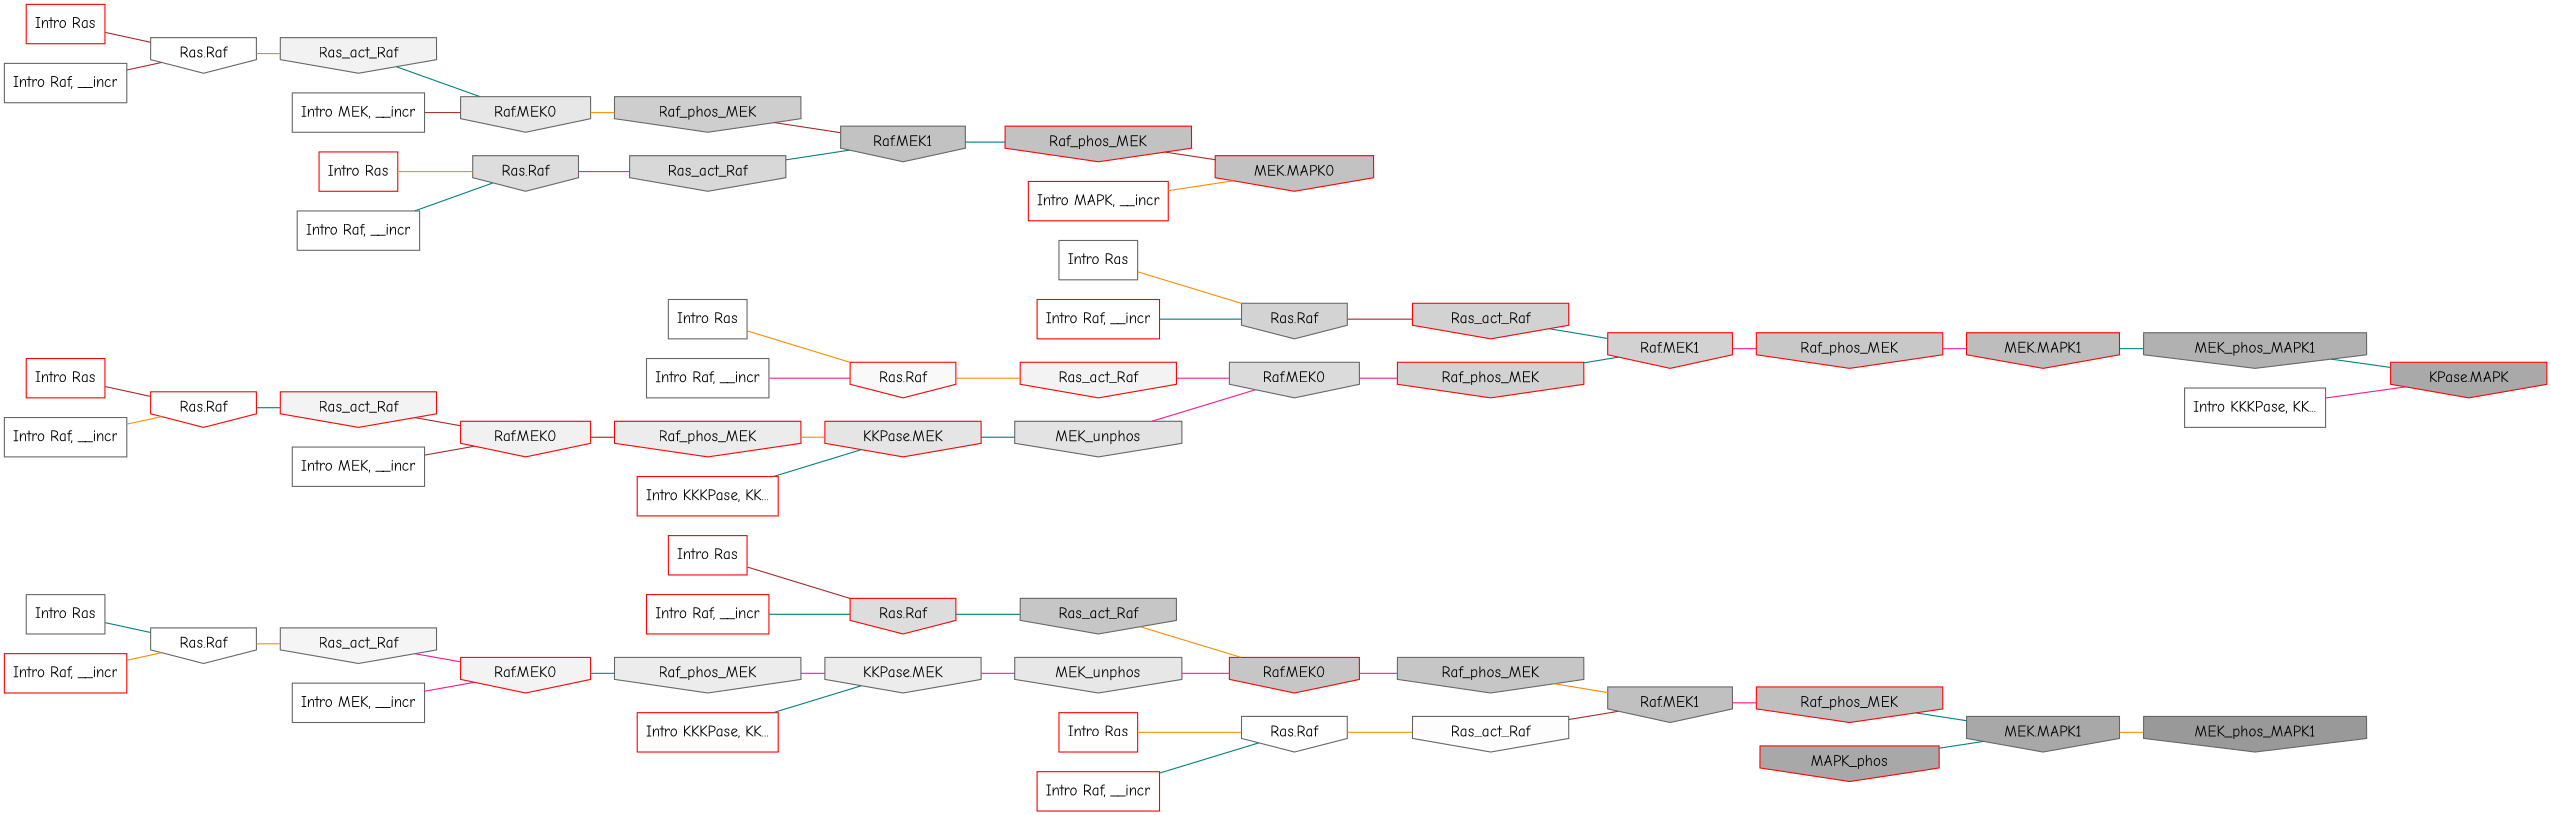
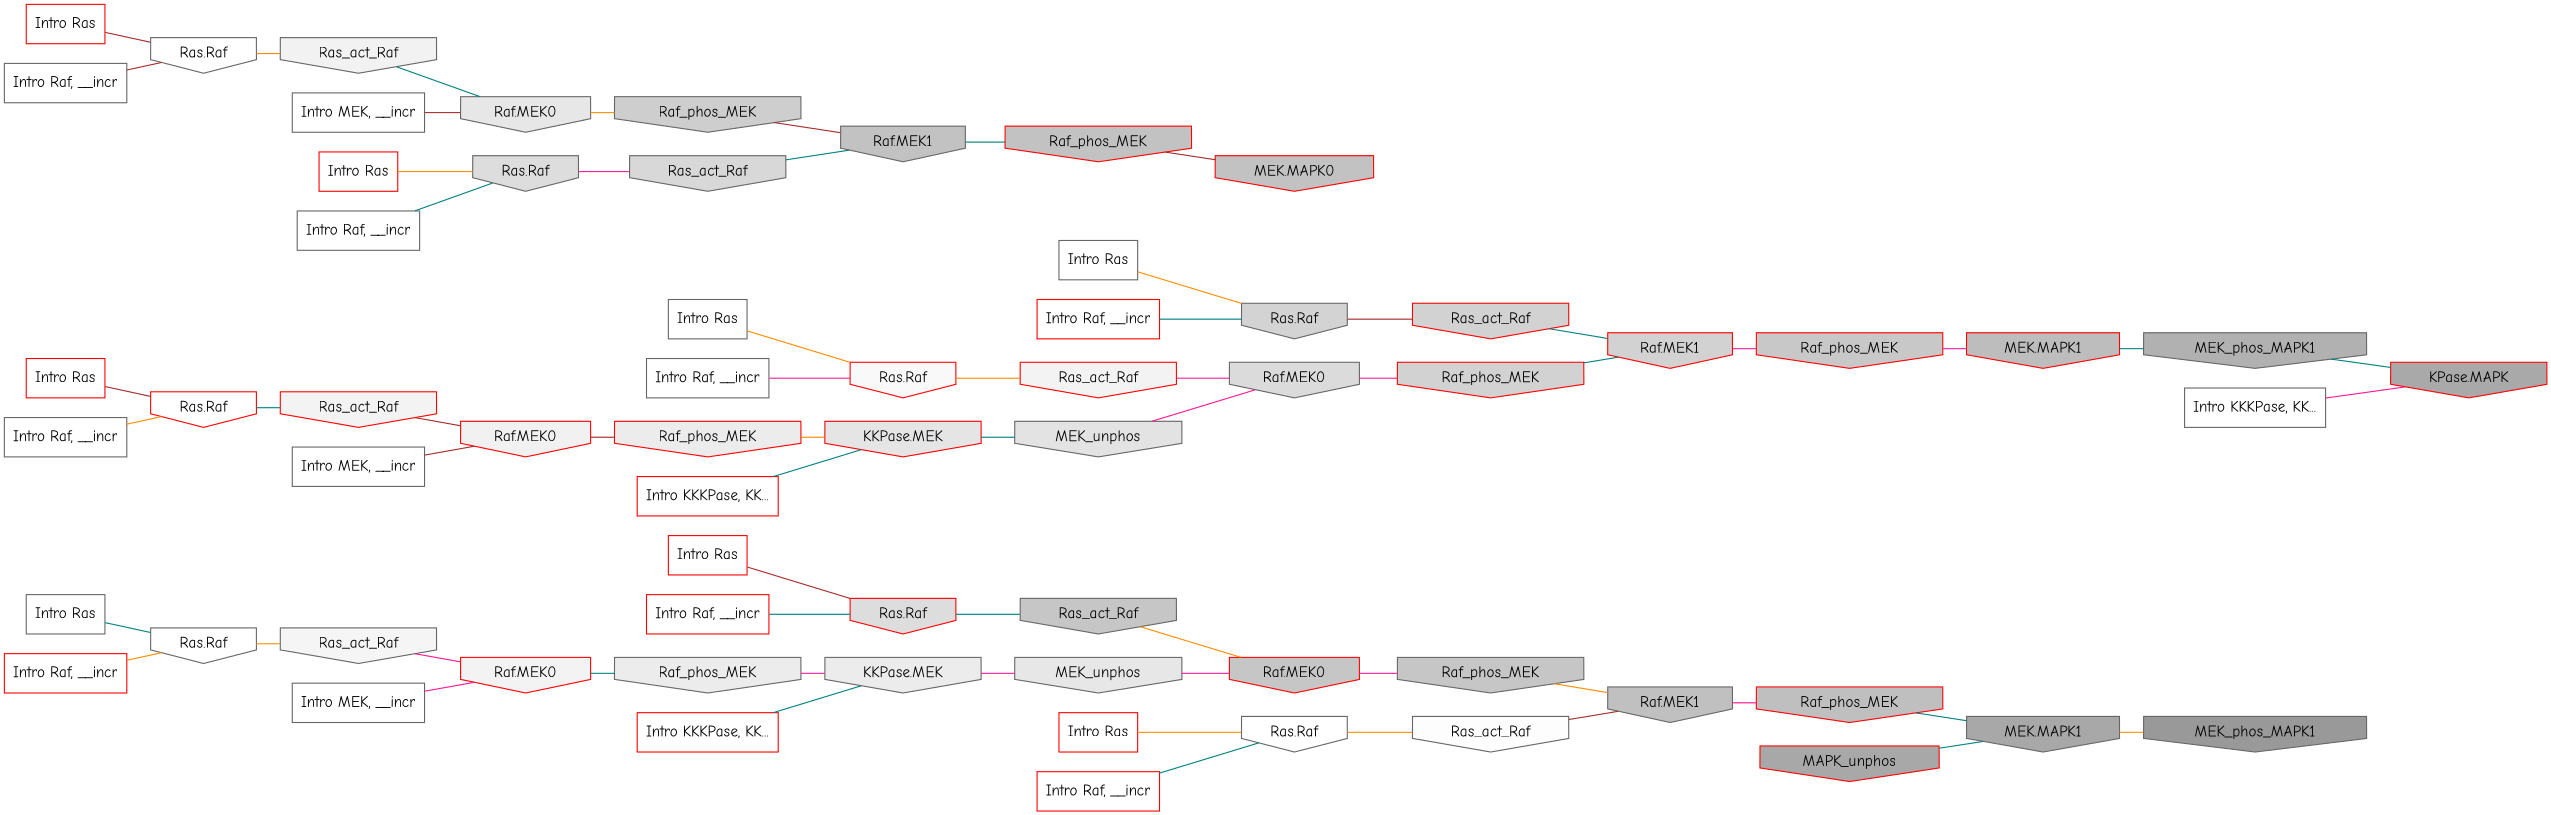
(1098, 201) -> none
(1850, 762) -> (1850, 762)
